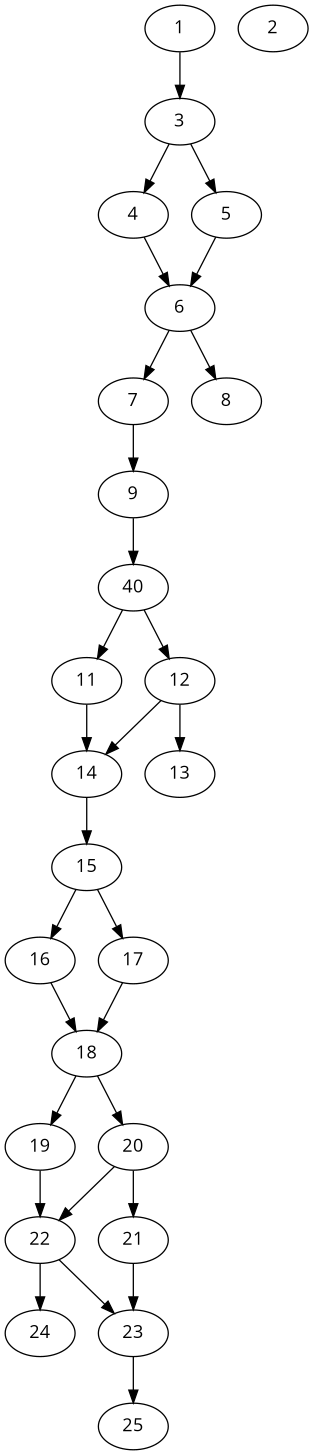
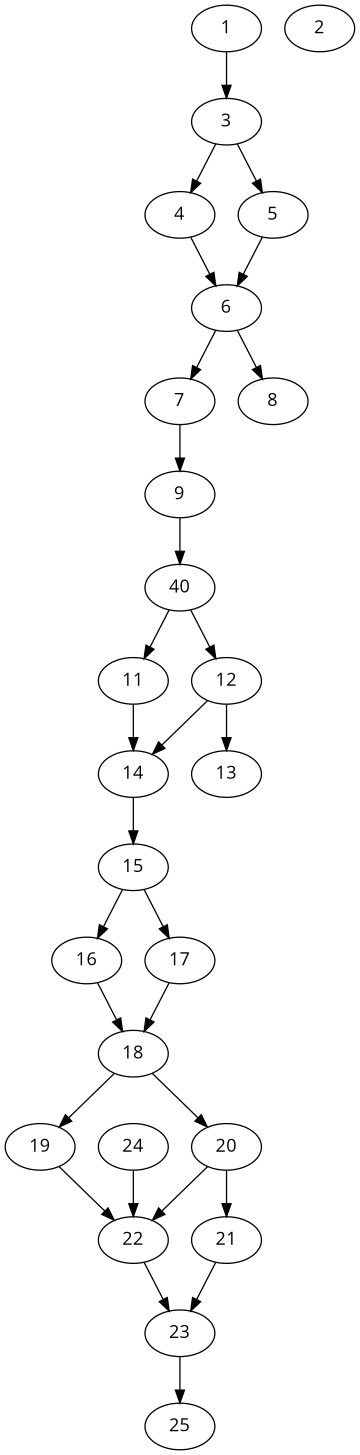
(40, 1280) -> (133, 1187)
